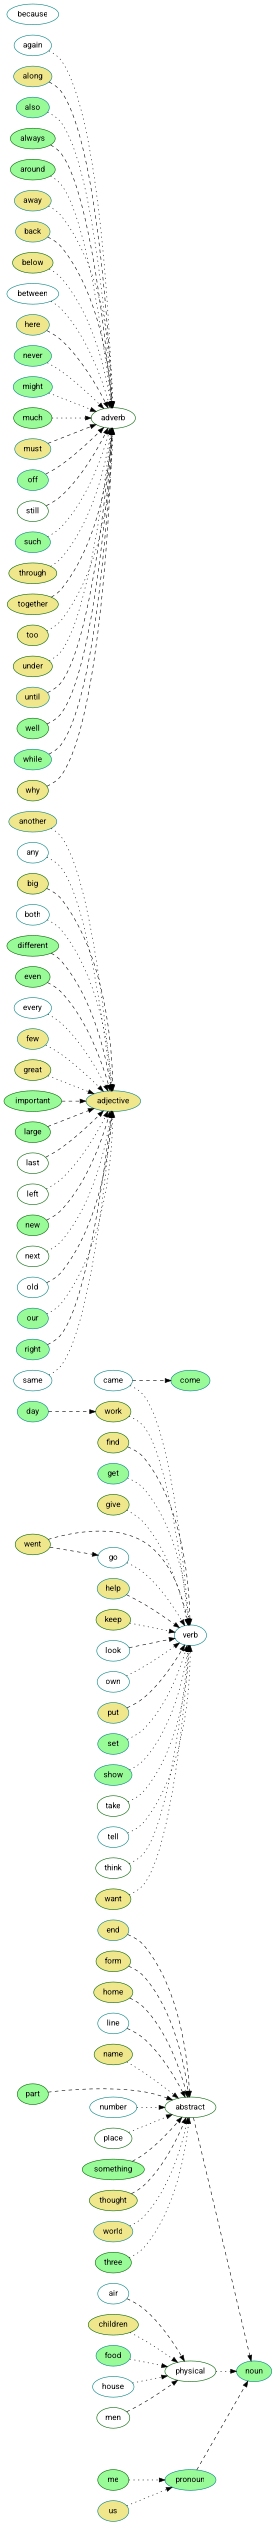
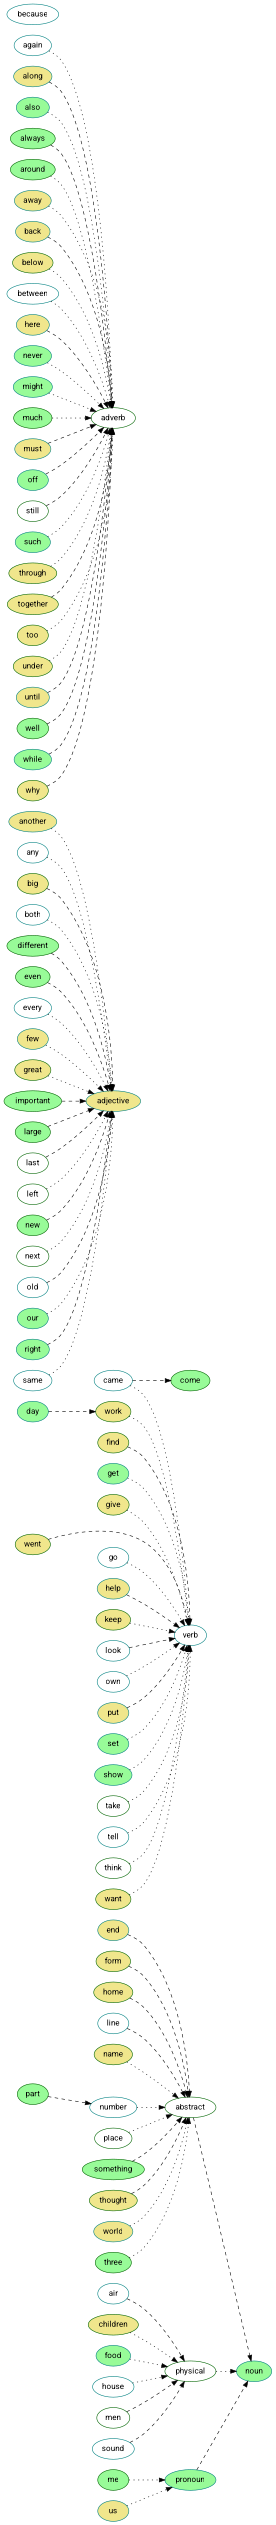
(190, 1381) -> (190, 1381)
(71, 1551) -> none
(108, 2089) -> (67, 2100)
none -> (113, 2449)
